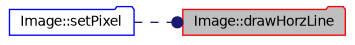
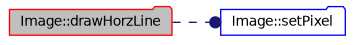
(153, 22) -> (191, 22)
